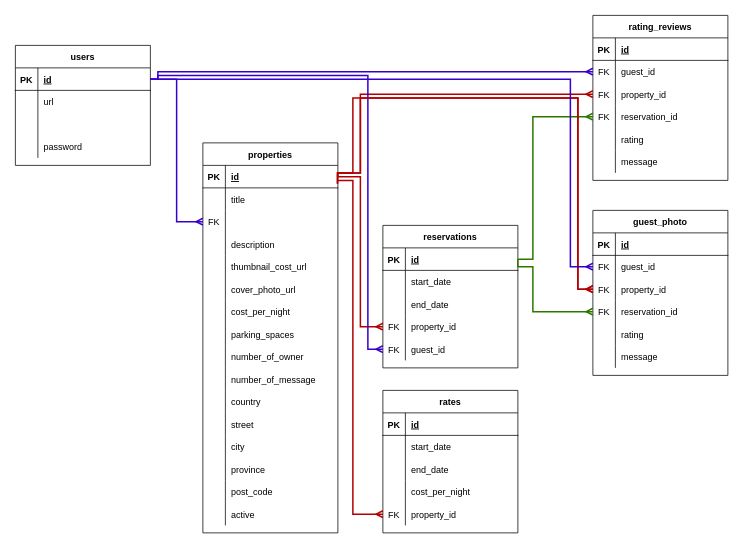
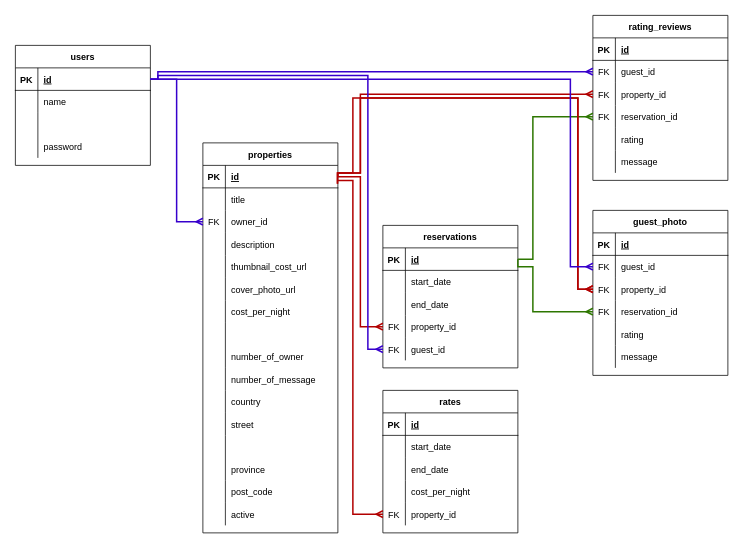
(50, 102) -> (54, 102)
none -> (282, 222)
(282, 334) -> none
(282, 447) -> none
